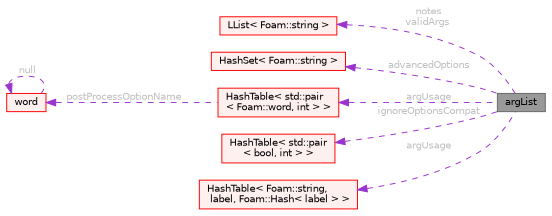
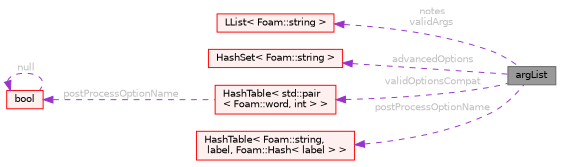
(427, 97) -> (431, 82)
(26, 103) -> (25, 100)
(427, 146) -> (431, 108)
(278, 149) -> none
